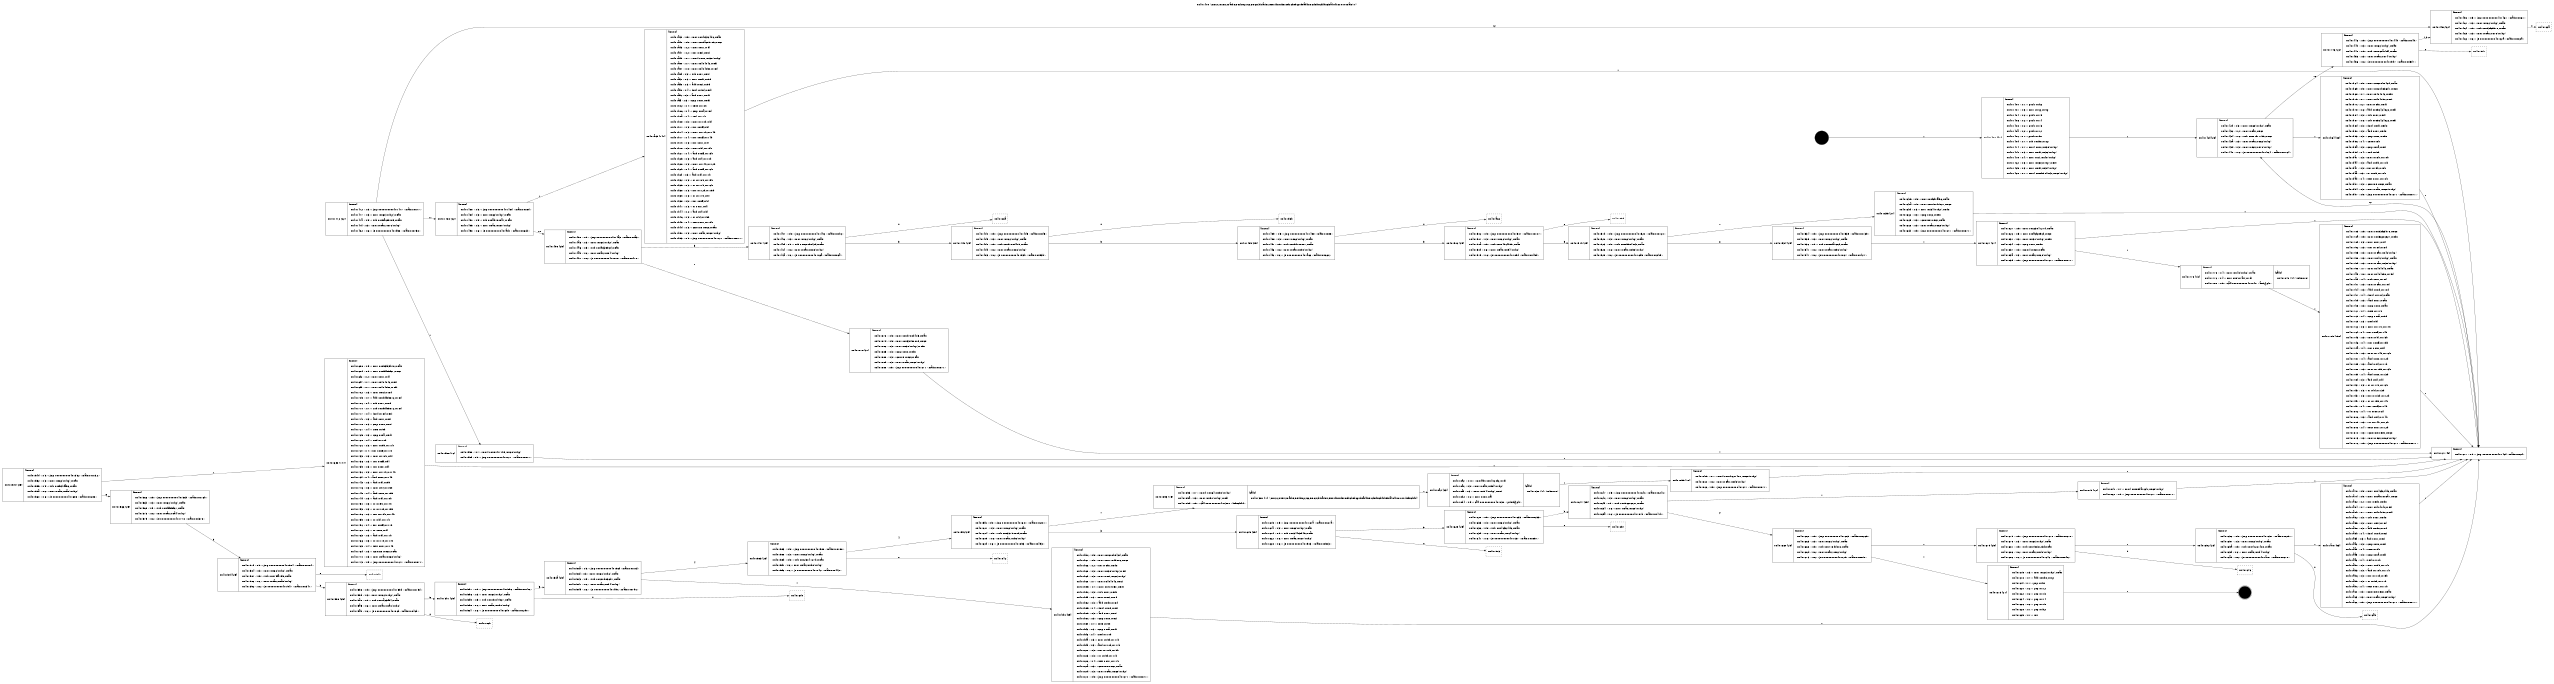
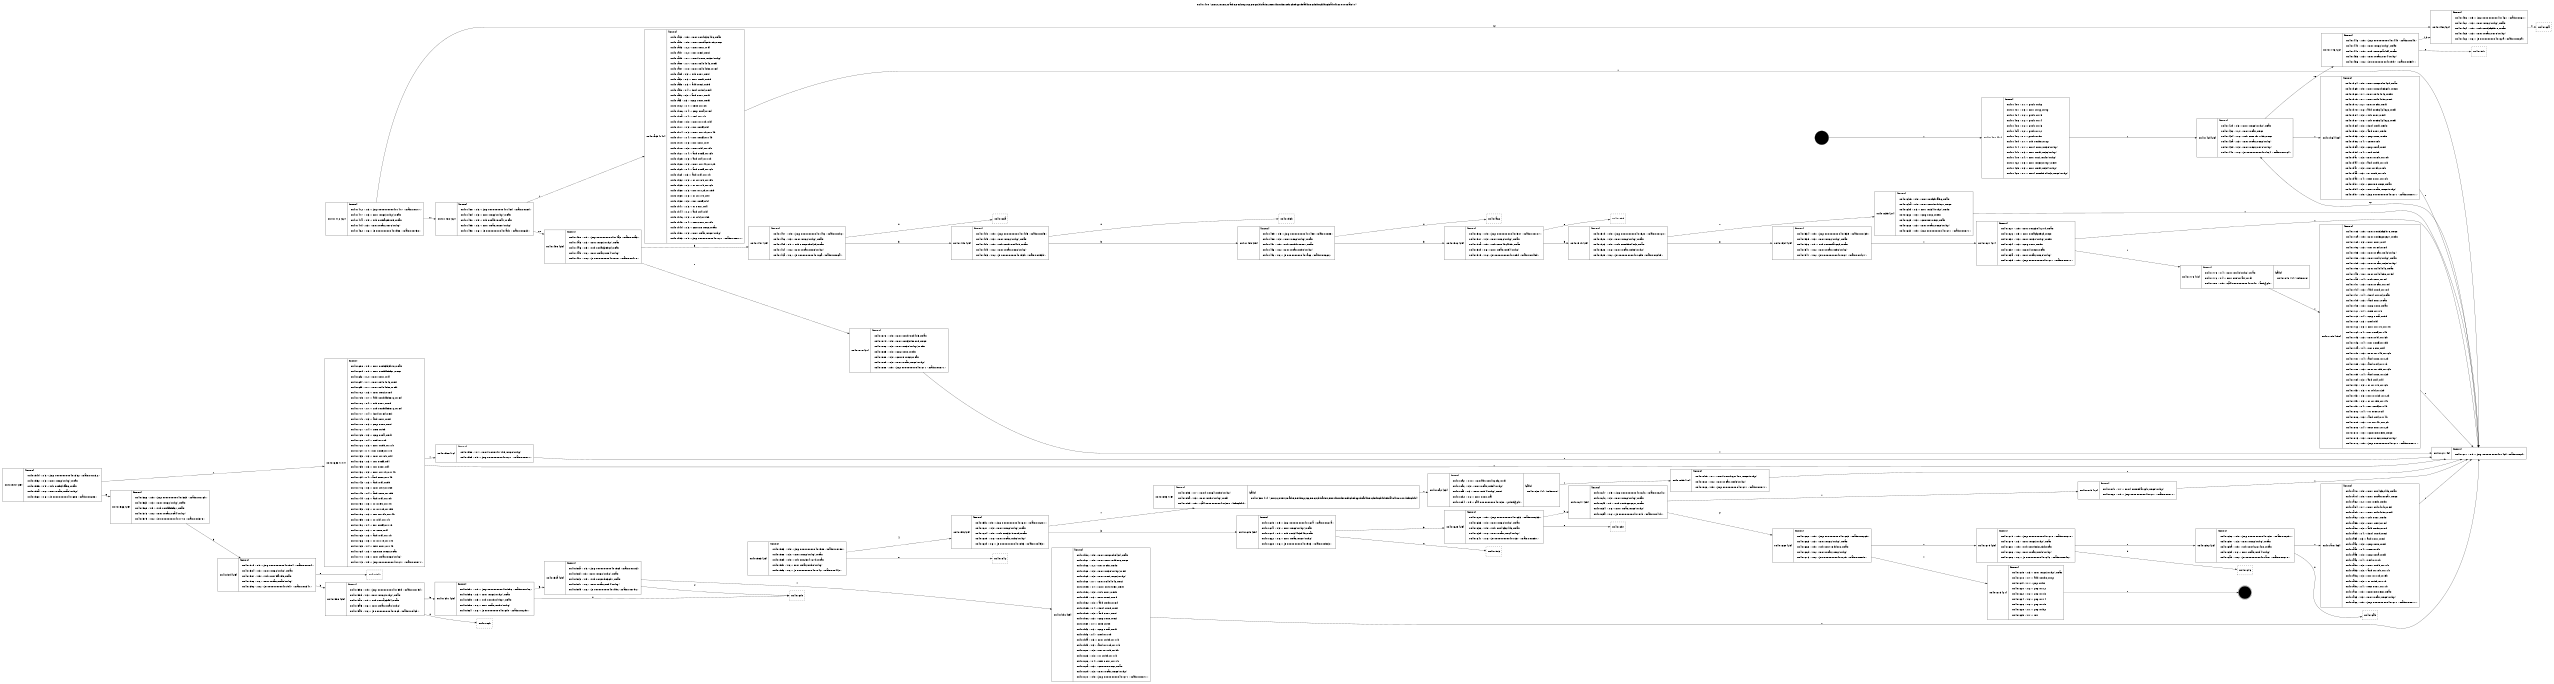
(431, 339) -> (429, 458)
(693, 568) -> (714, 592)
